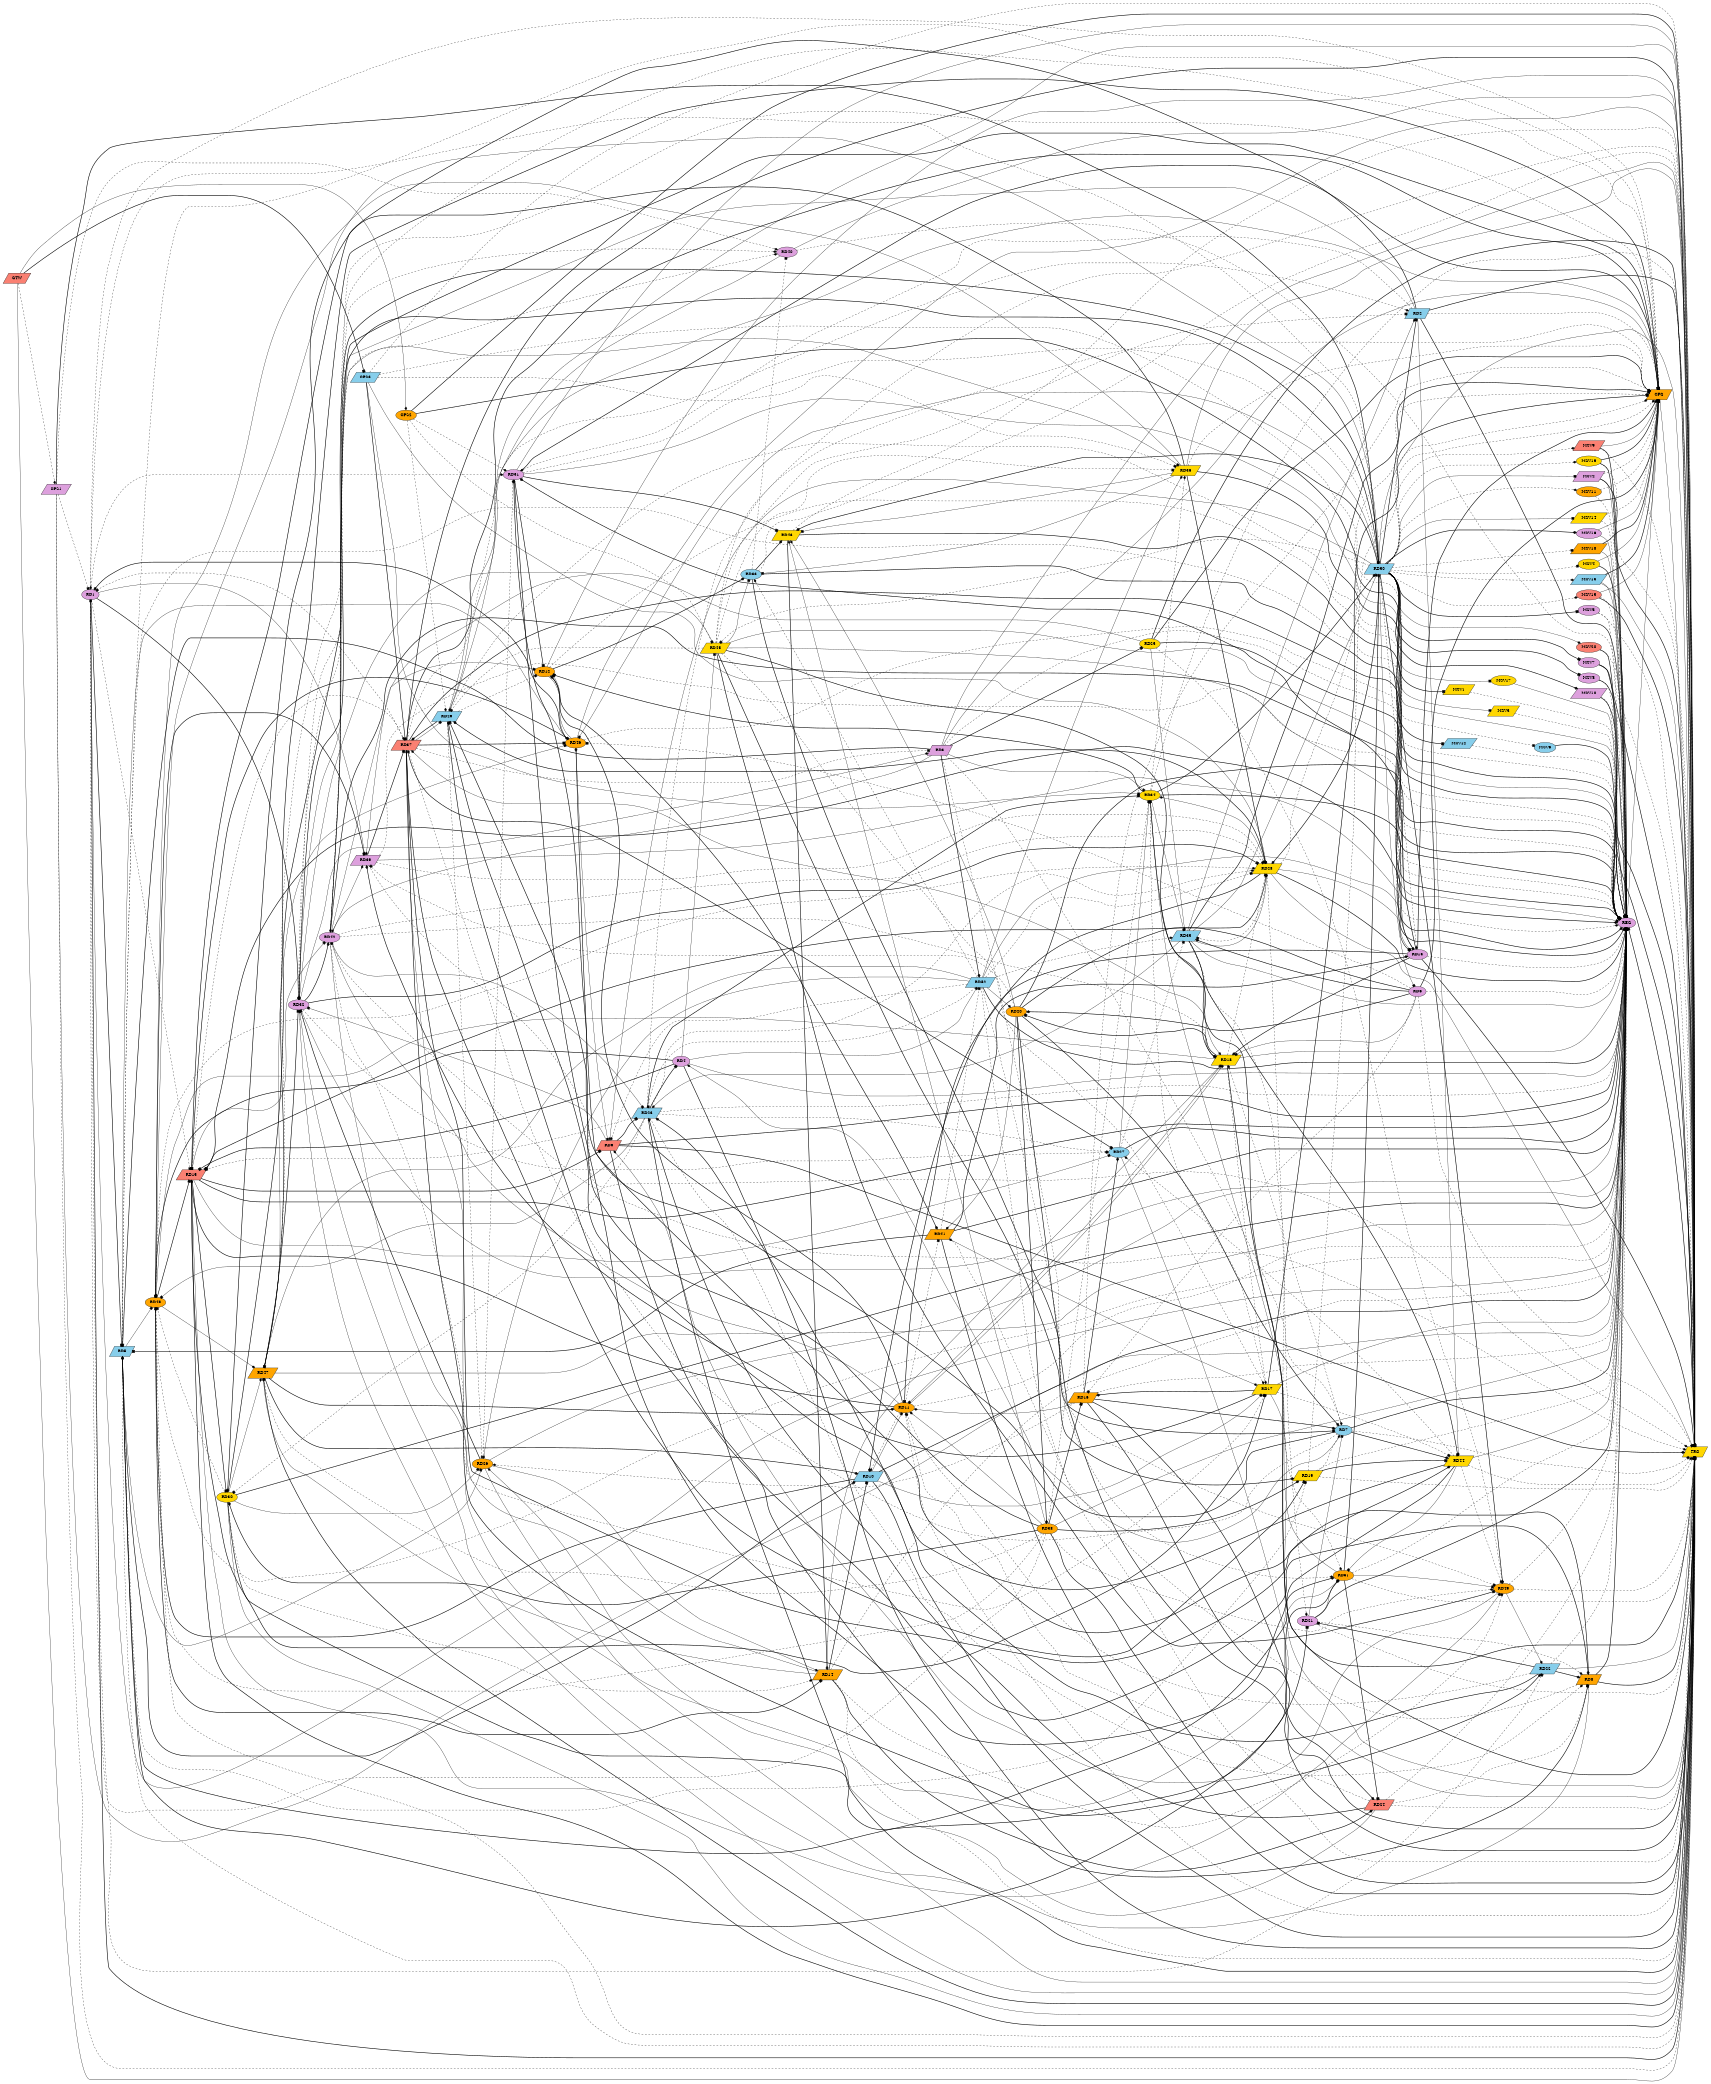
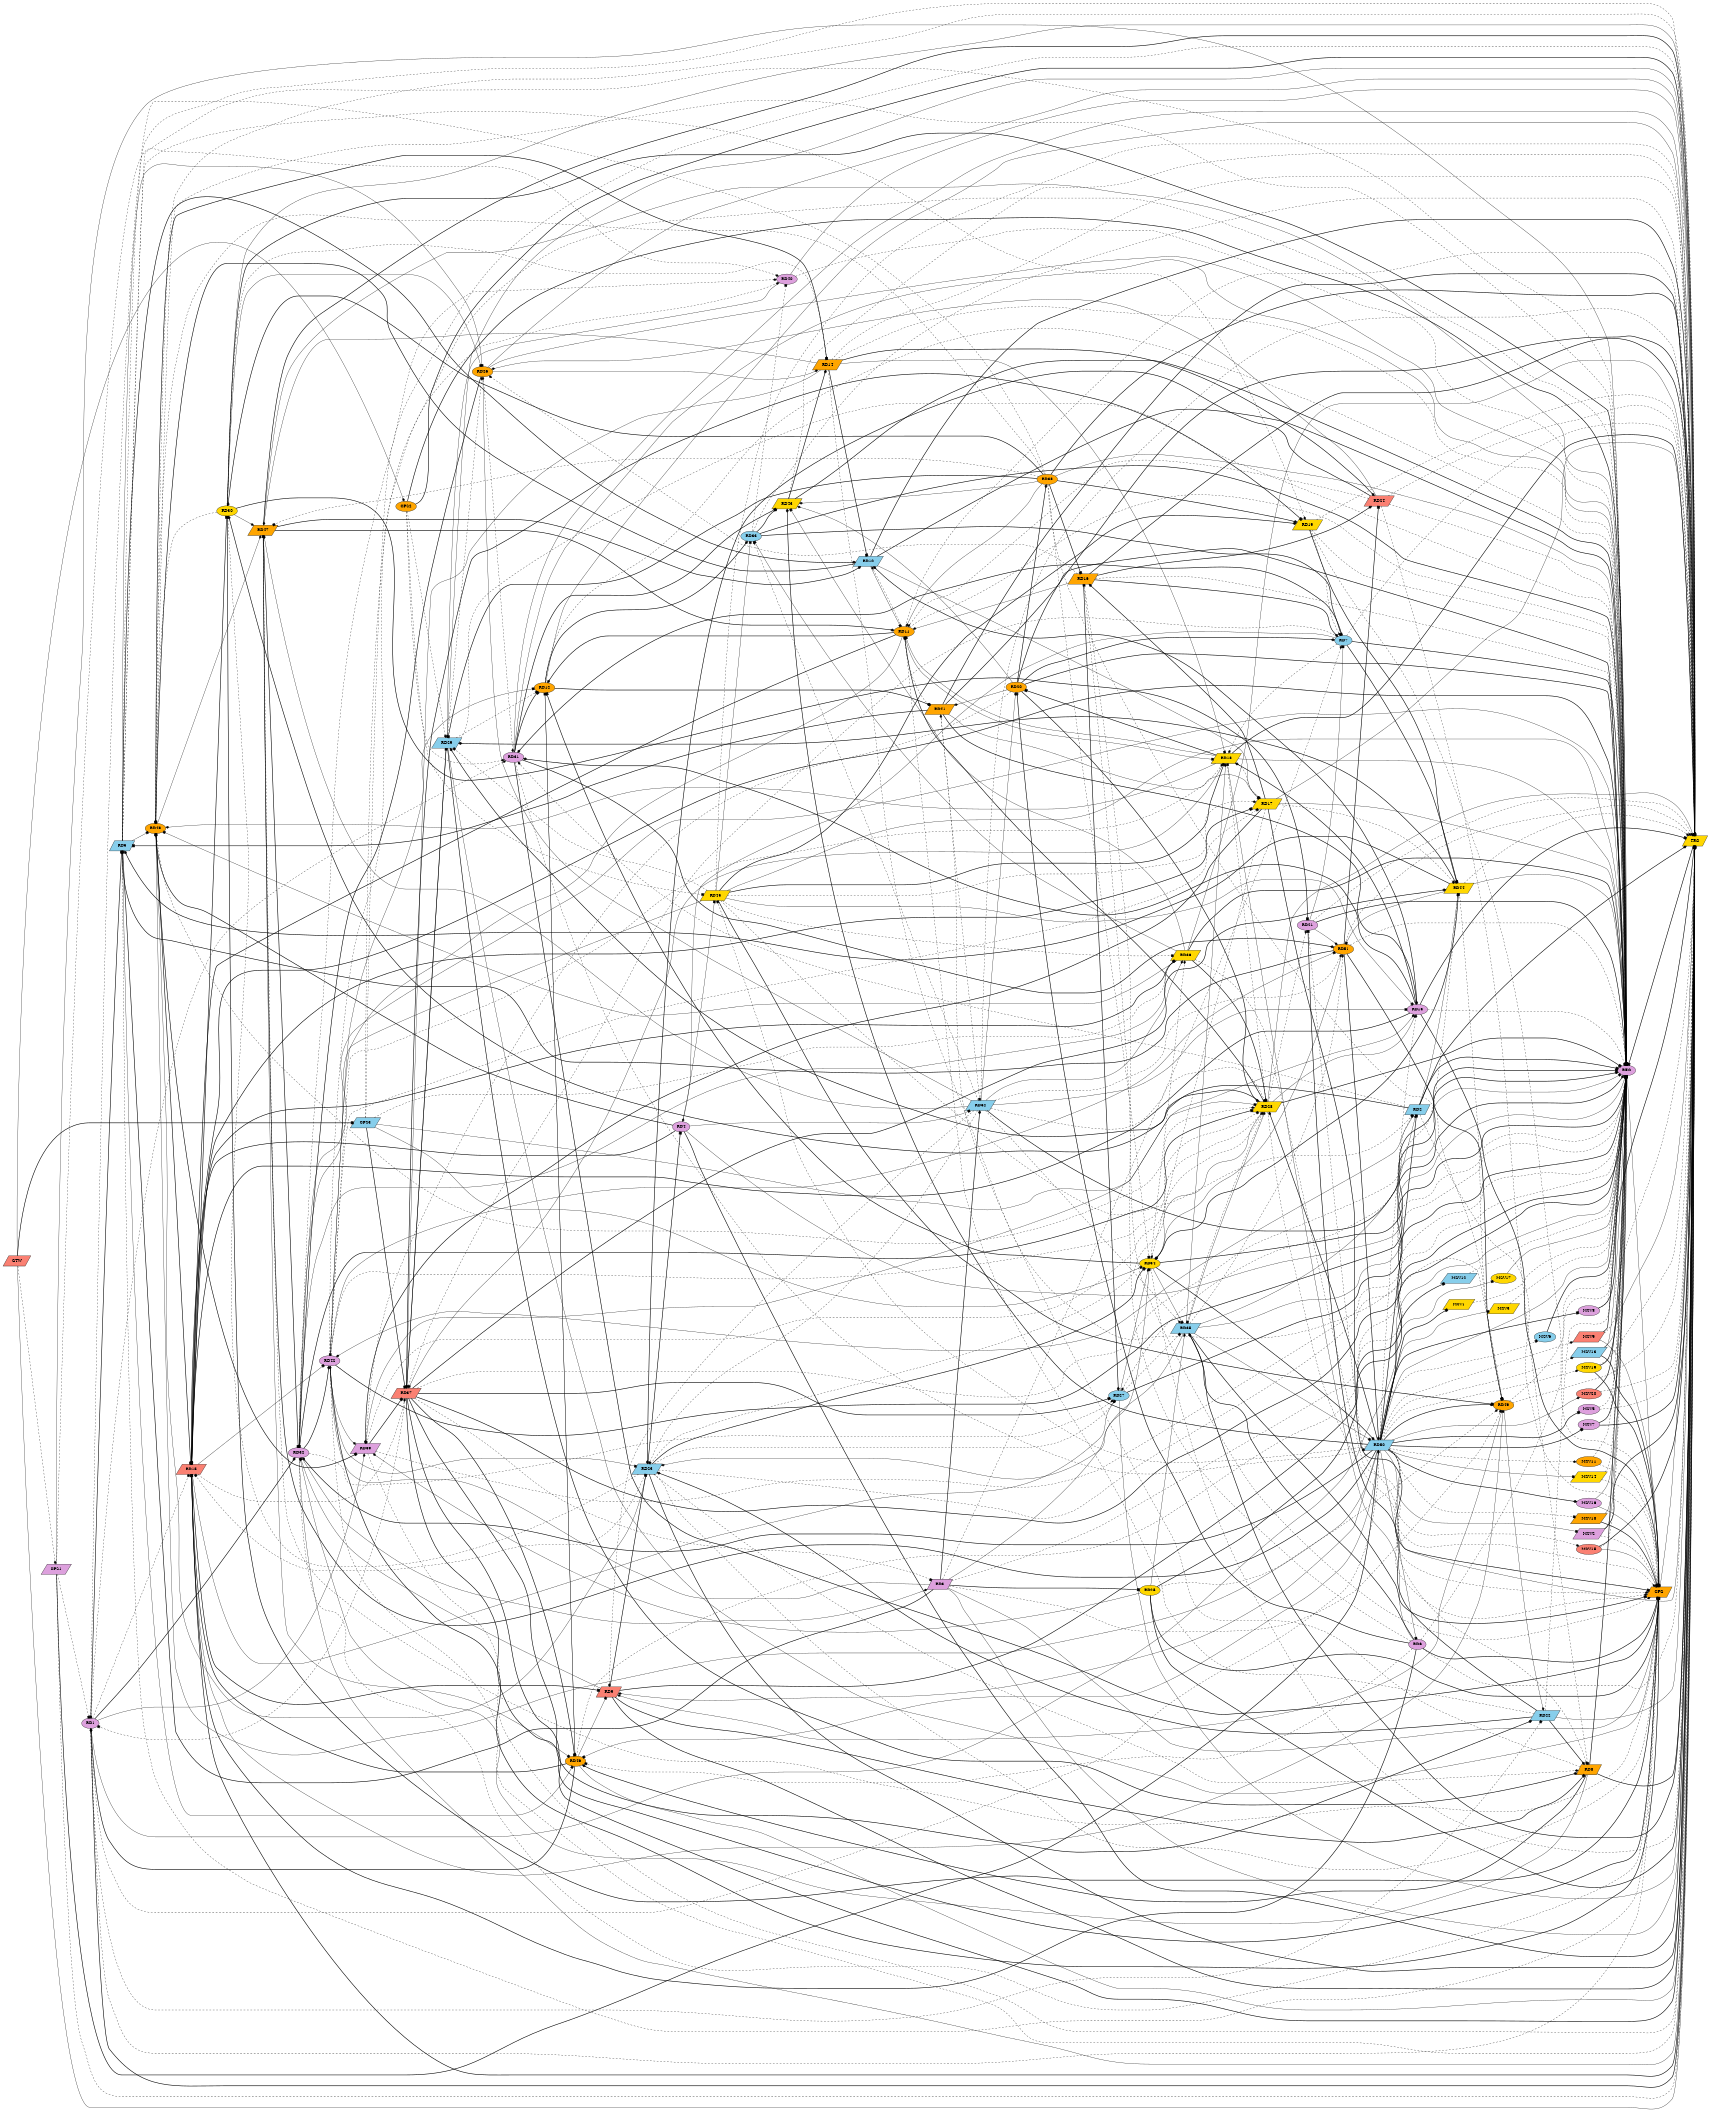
(1589, 564) -> none
(1589, 693) -> none
(1422, 1578) -> (1477, 1141)
